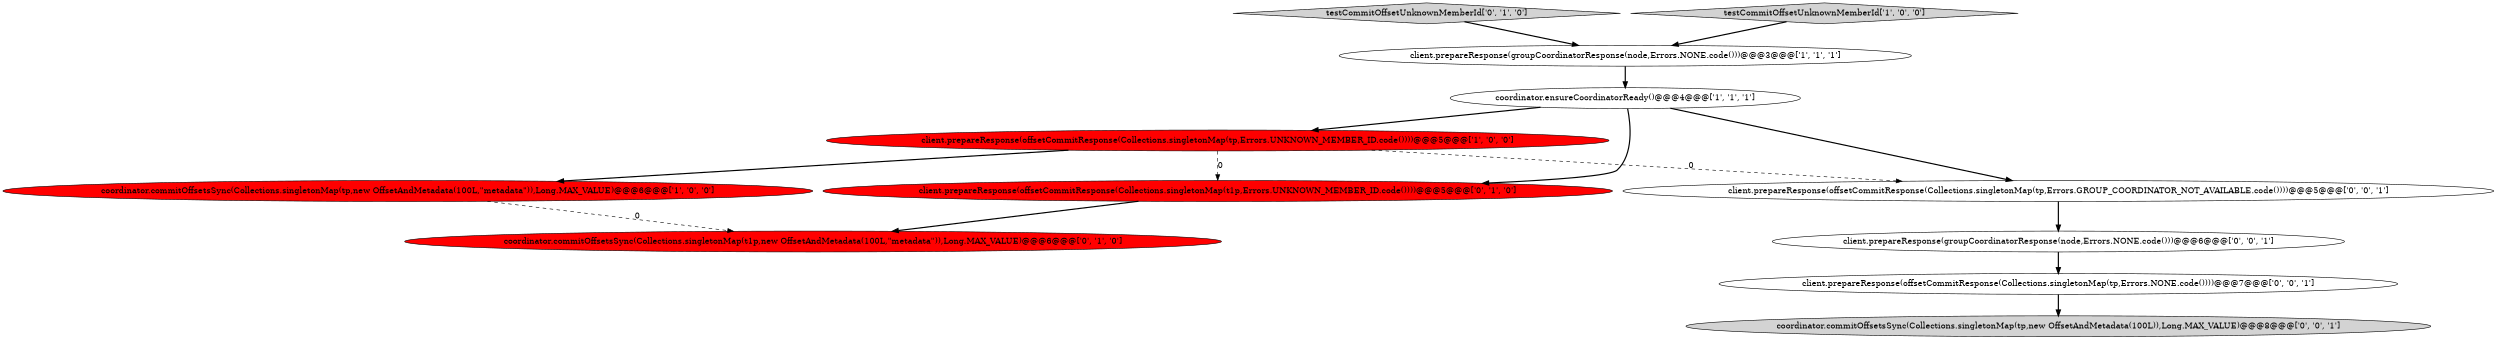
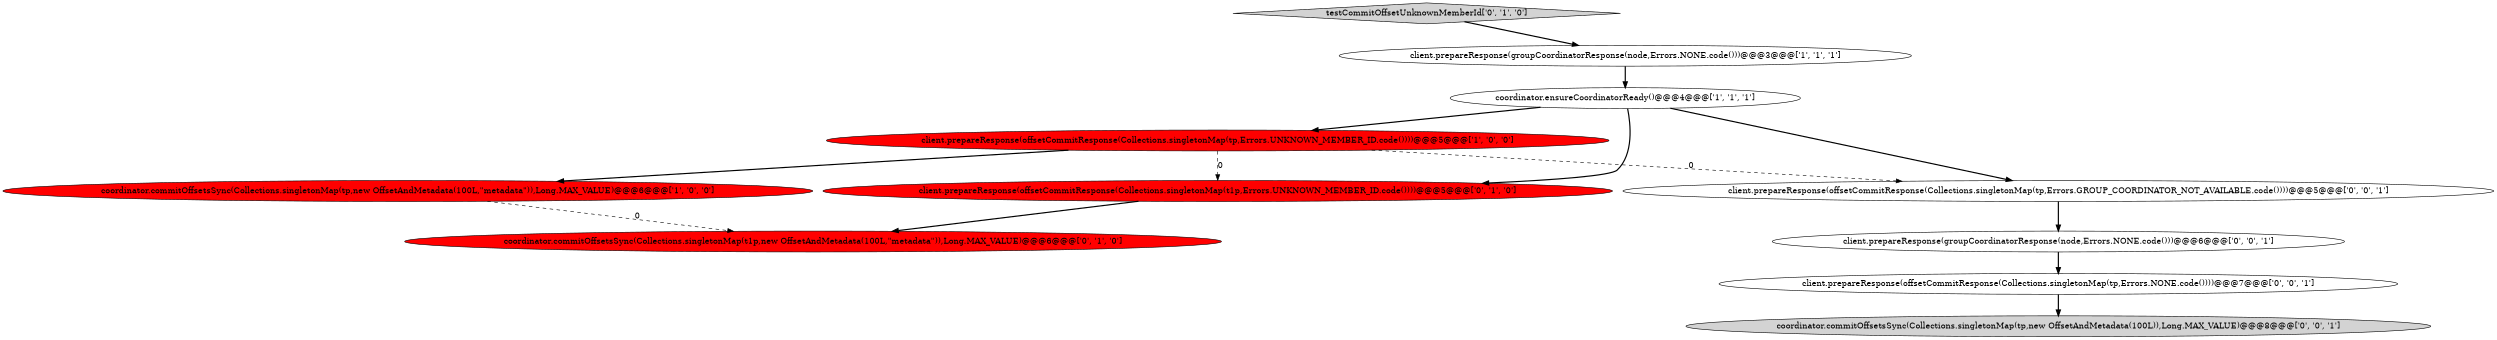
(1824, 13) -> none
